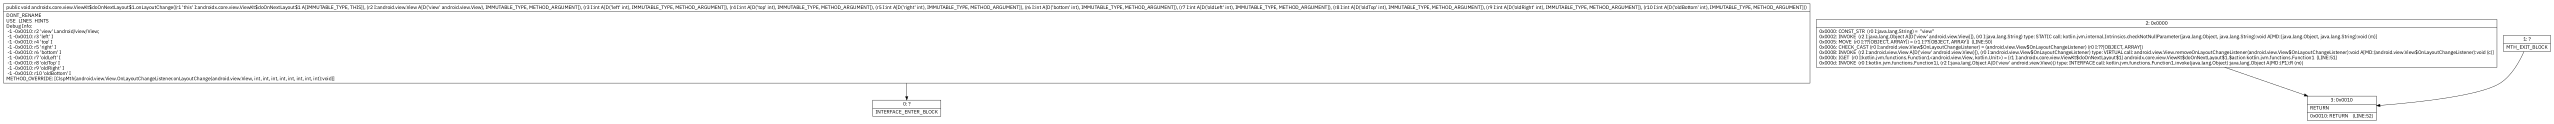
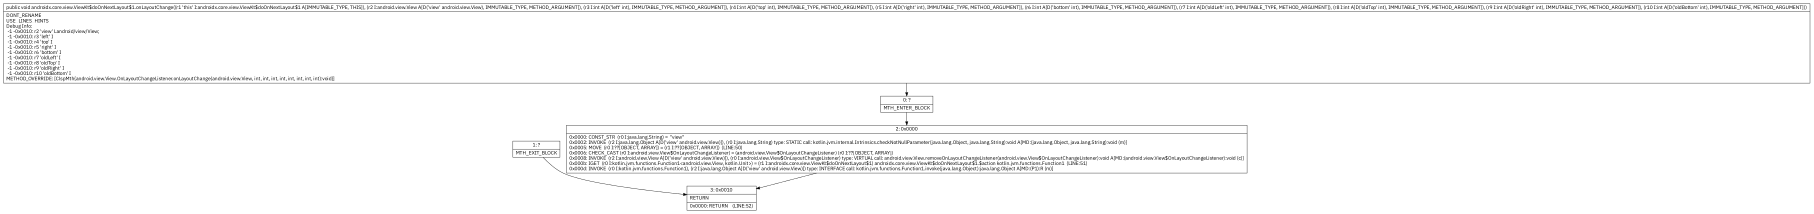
(907, 112) -> (907, 108)
(2342, 116) -> (722, 206)
none -> (907, 117)
